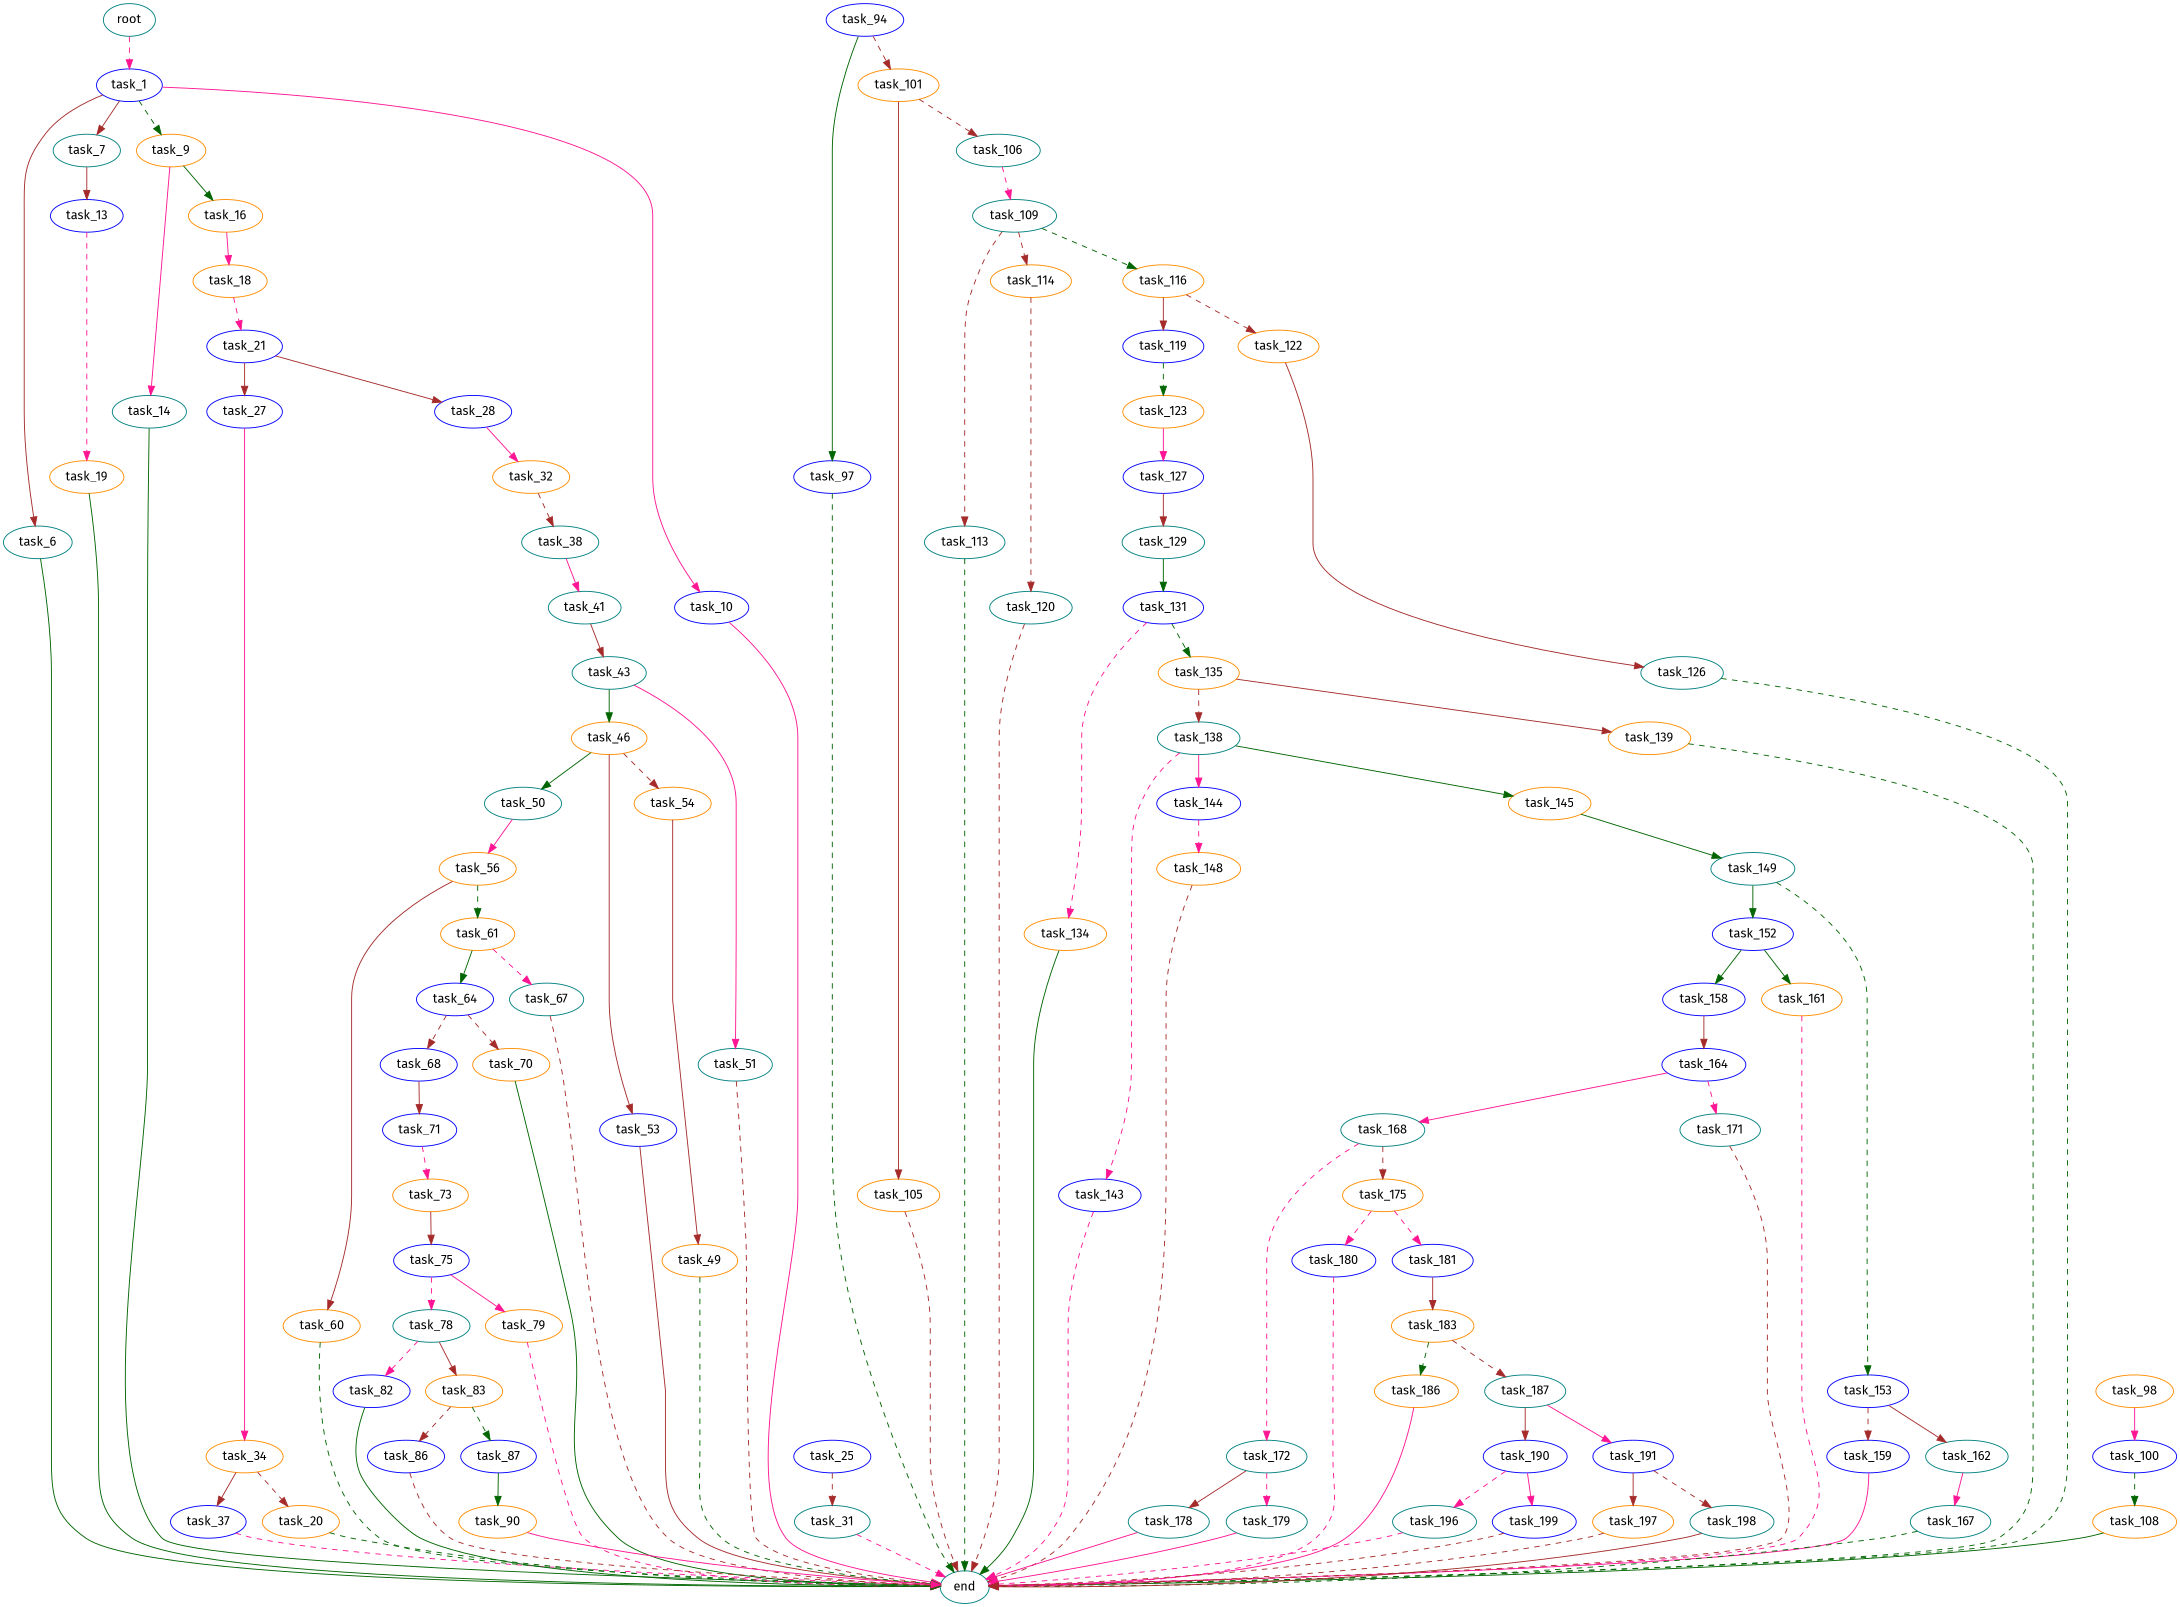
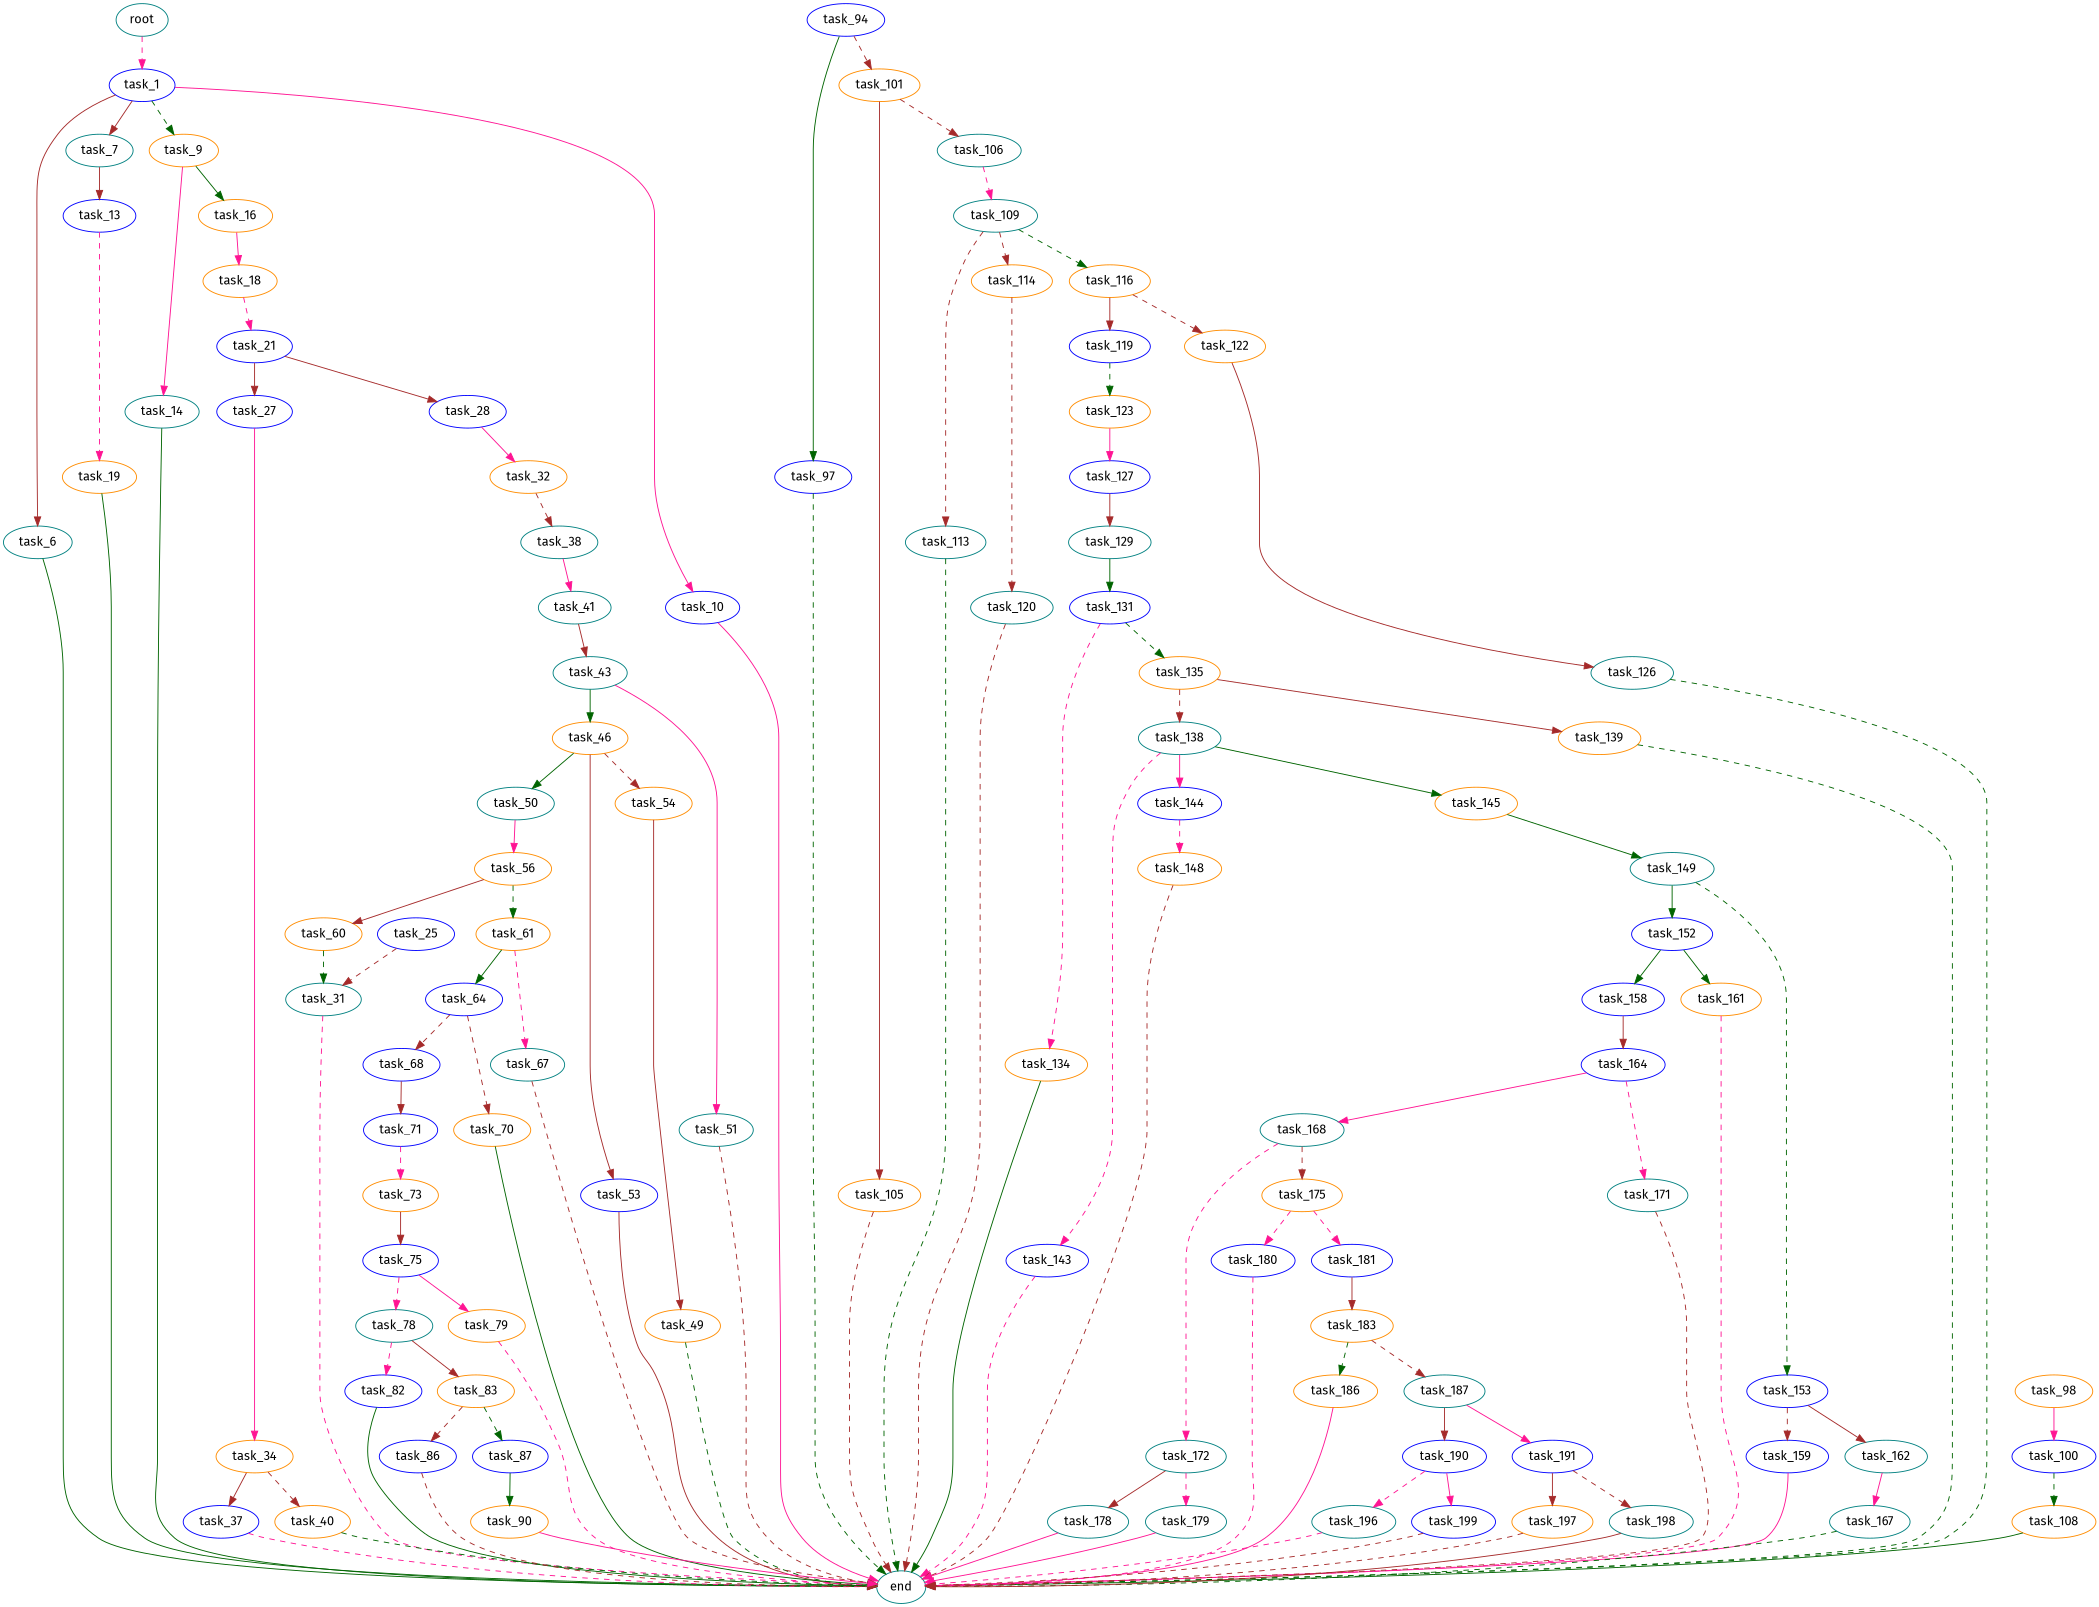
(301, 1522) -> (313, 1522)
(379, 1537) -> (324, 962)
